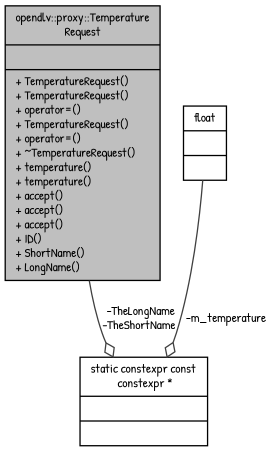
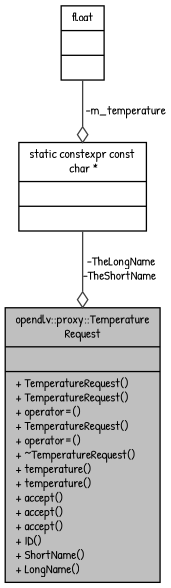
(96, 312) -> (83, 261)
(144, 383) -> (83, 169)
